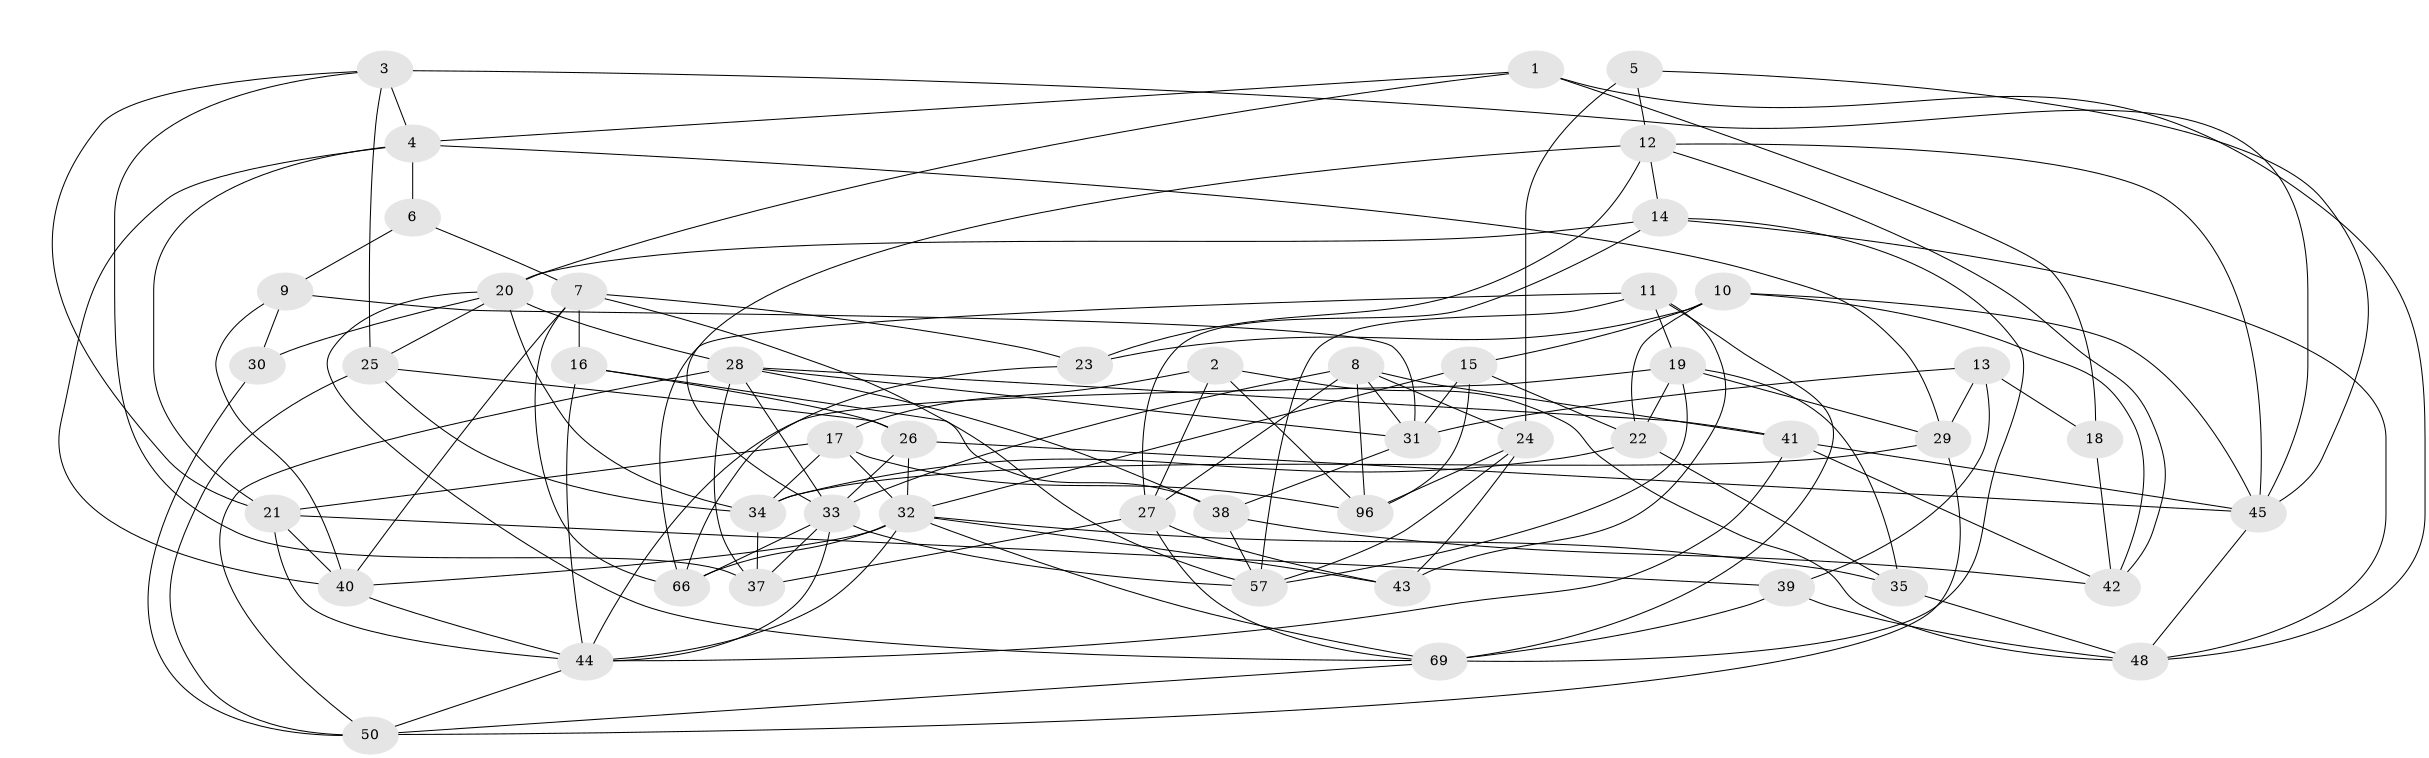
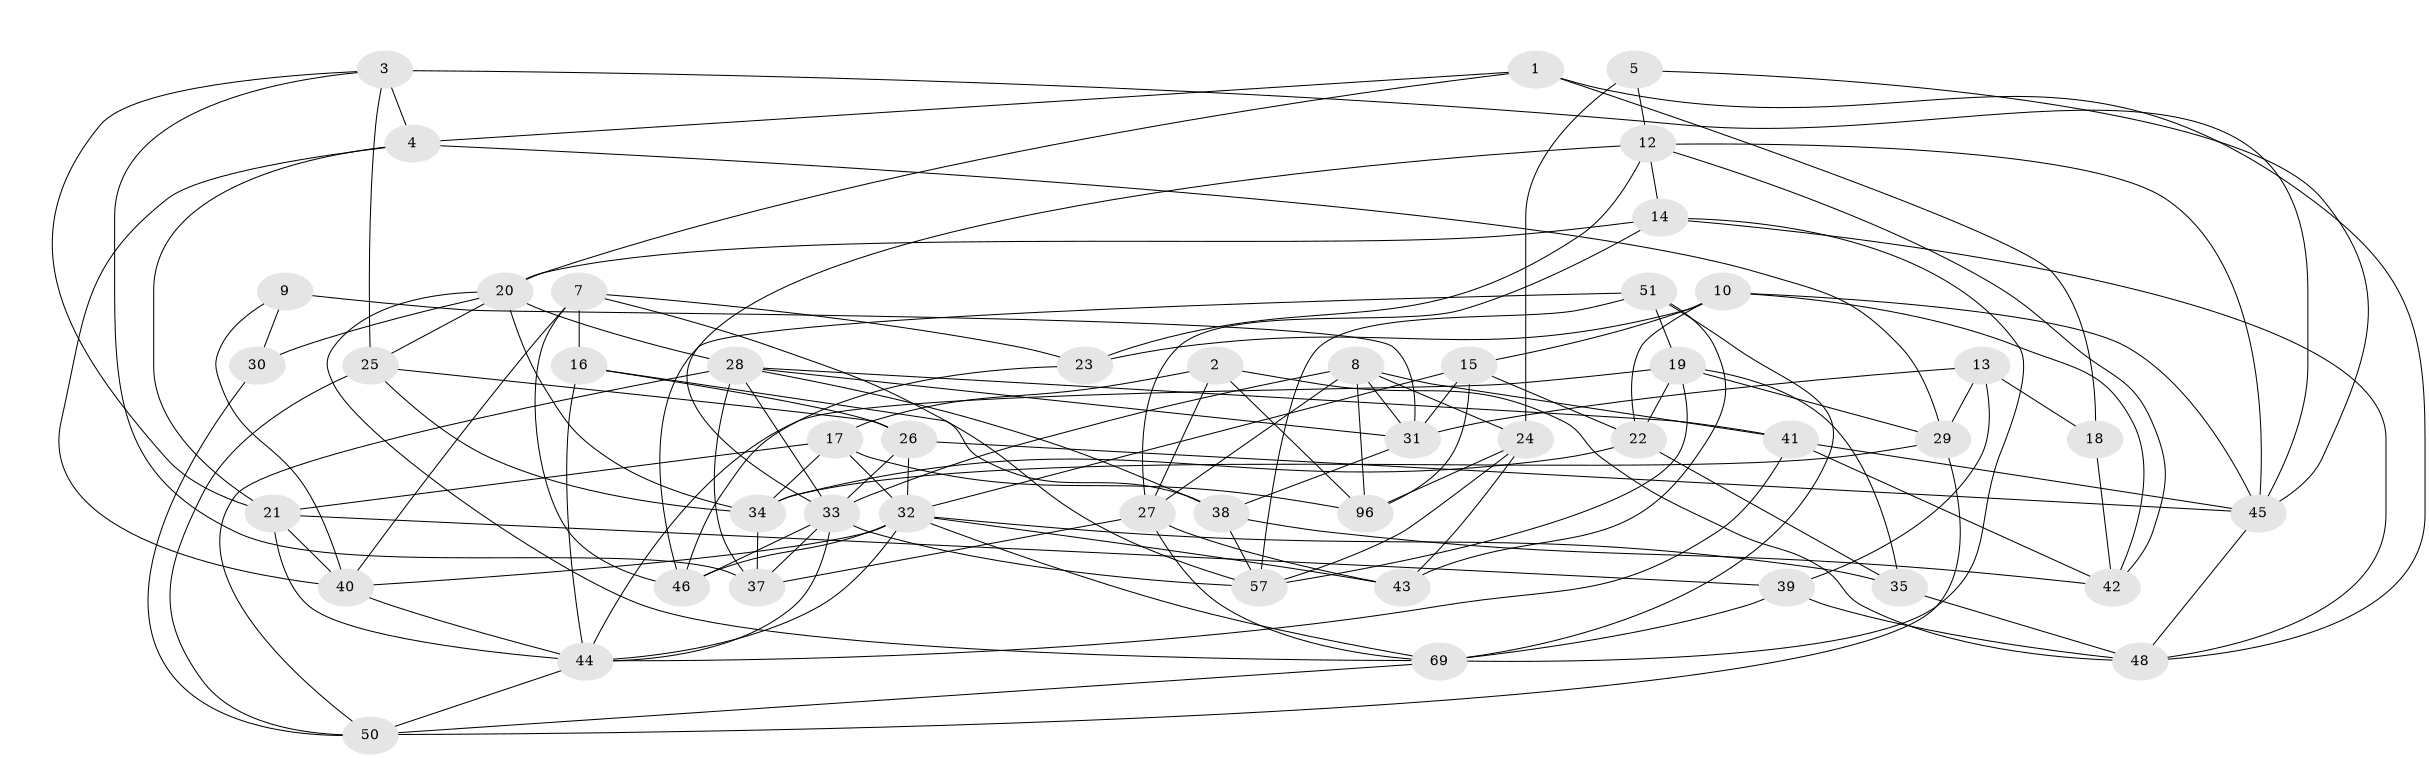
(413, 218) -> none
(1649, 292) -> (1649, 292)
(682, 588) -> (682, 588)
